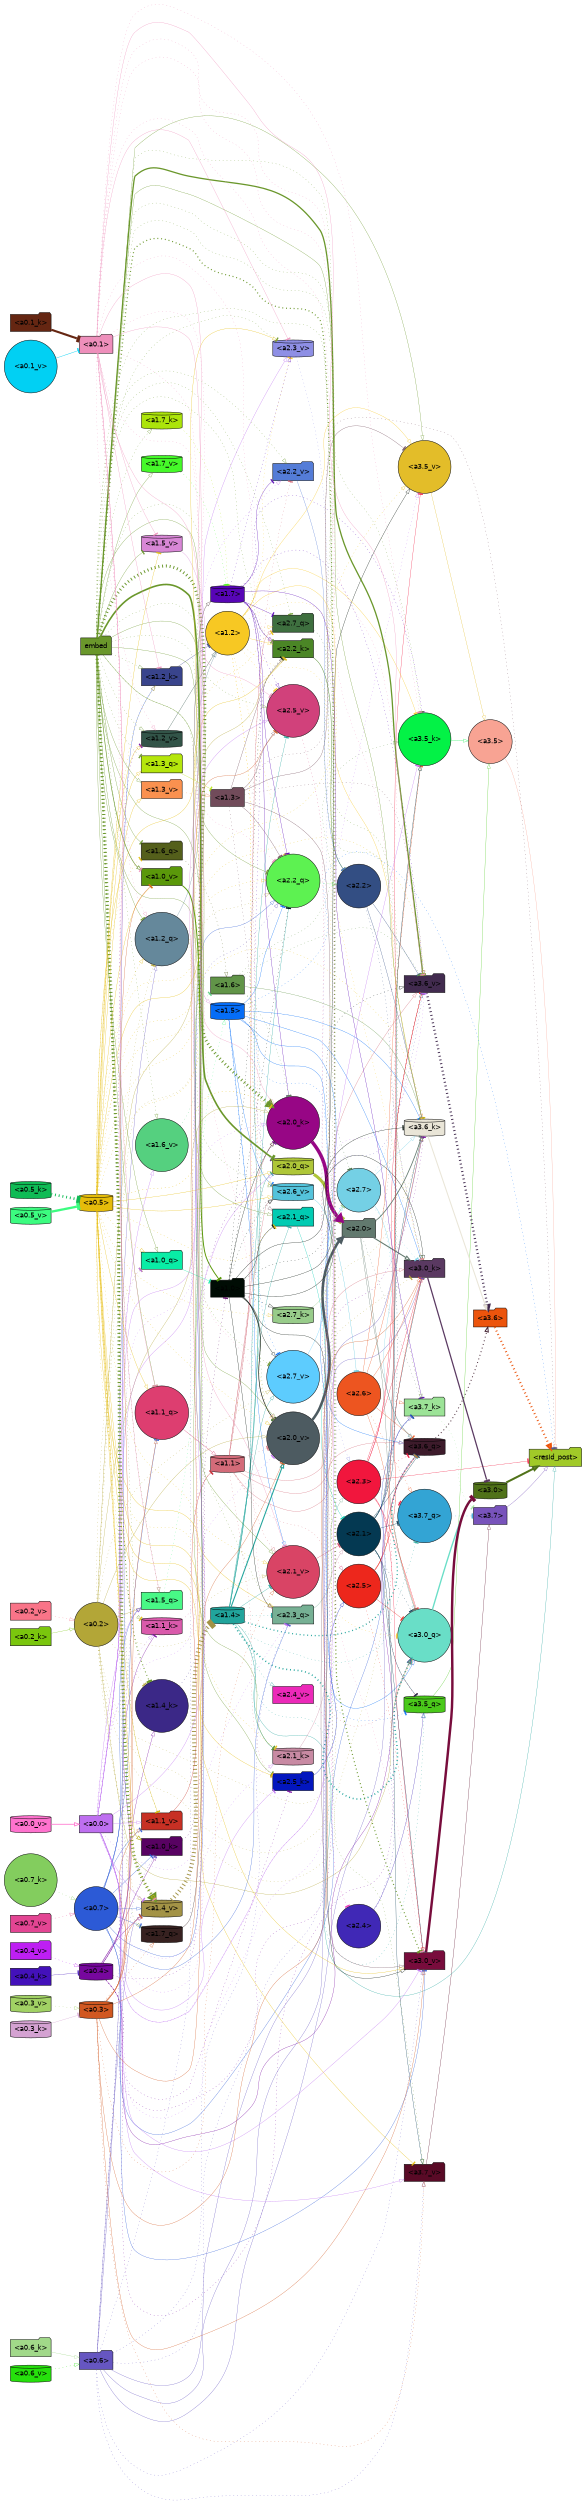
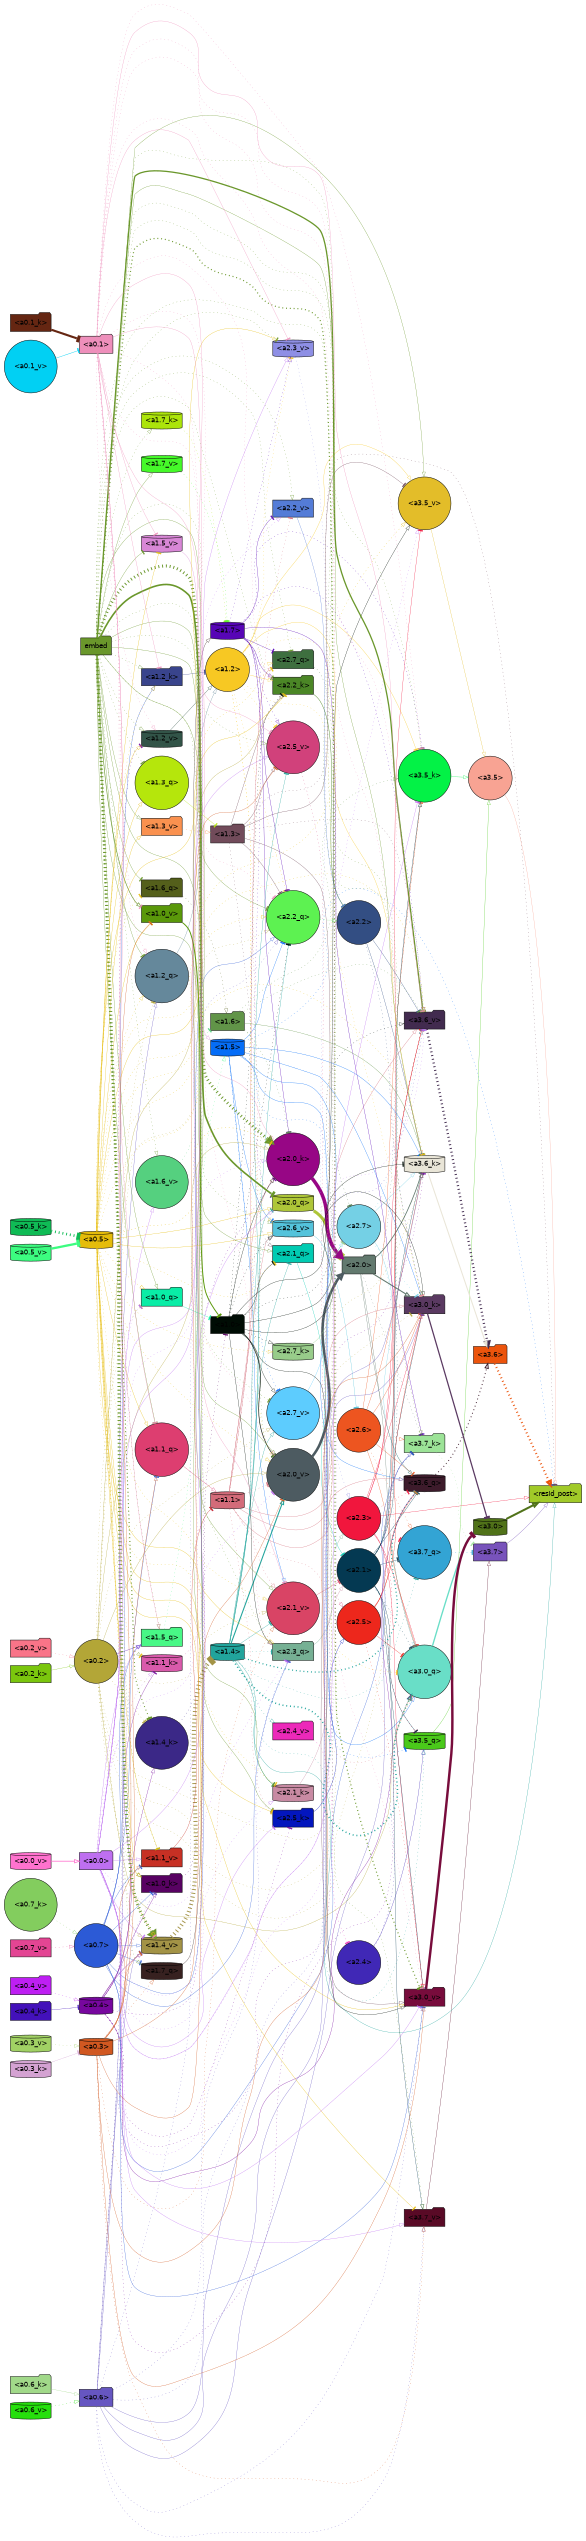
(162, 764) -> (162, 783)
(454, 1470) -> (452, 1507)
(127, 1613) -> (127, 1650)
